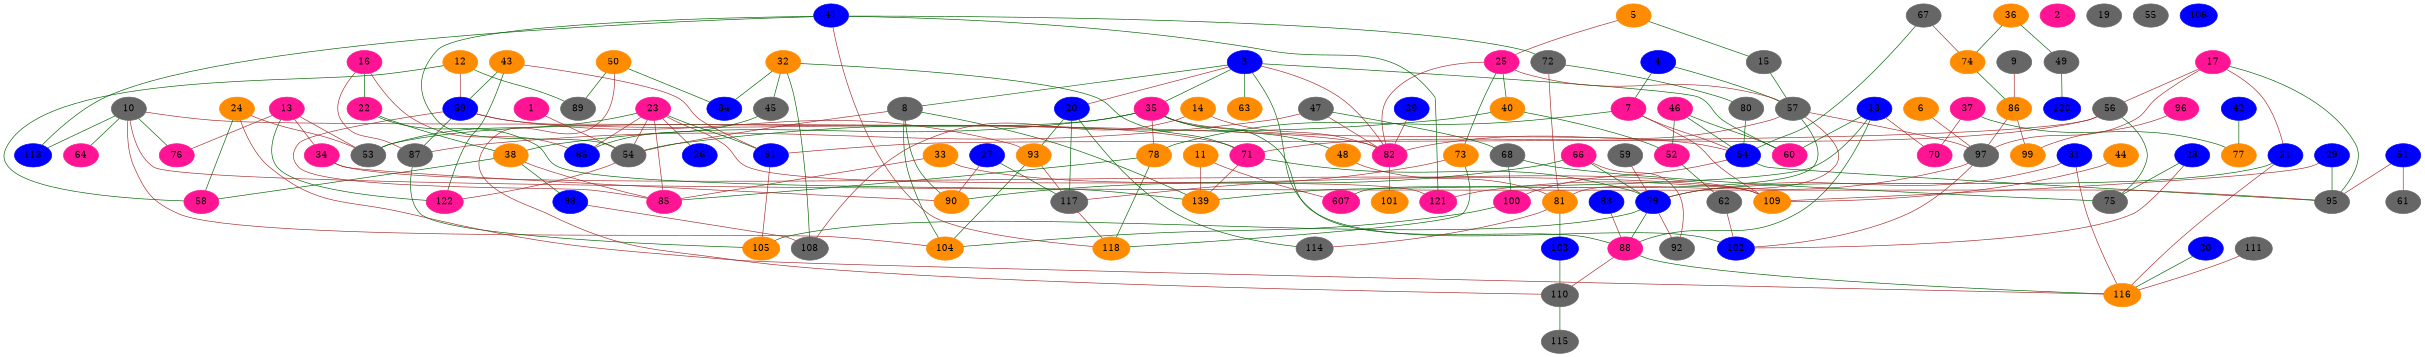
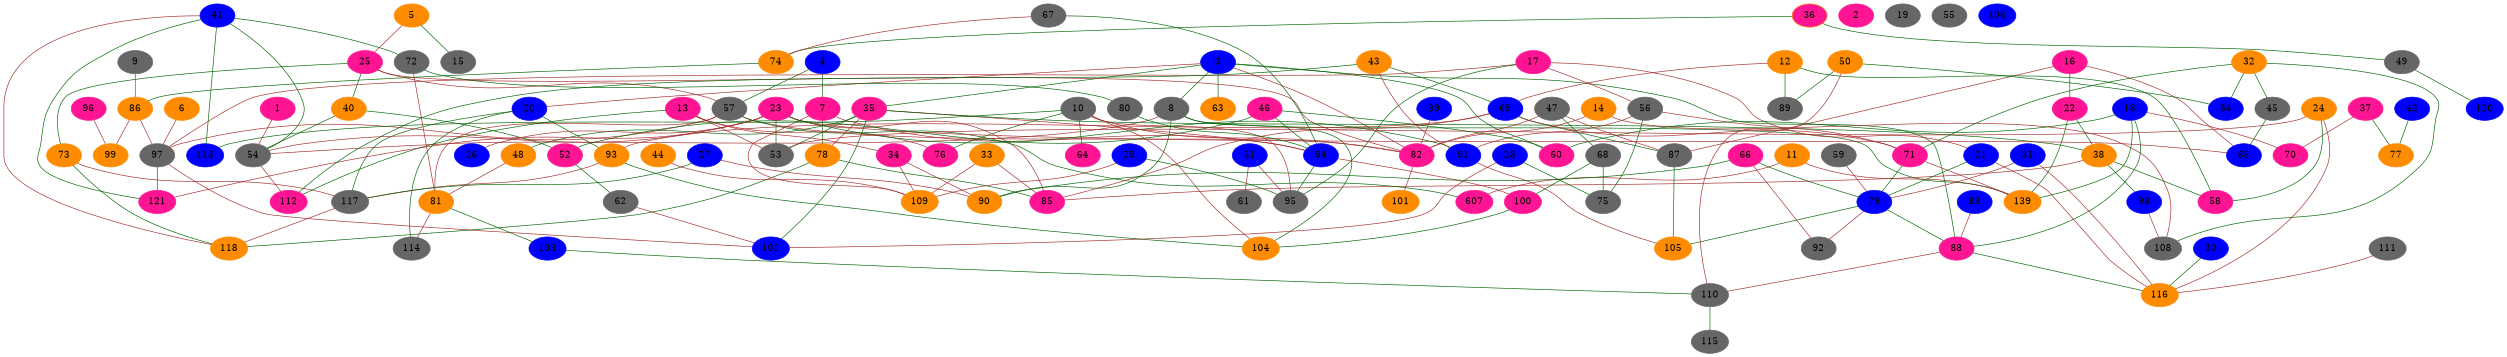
(2011, 16) -> (1810, 16)
(1778, 85) -> none
(1712, 186) -> (157, 176)
(445, 202) -> (289, 202)
